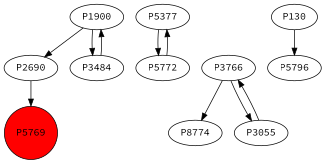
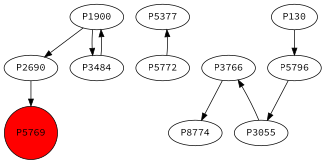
(158, 39) -> none
(239, 98) -> (279, 97)
